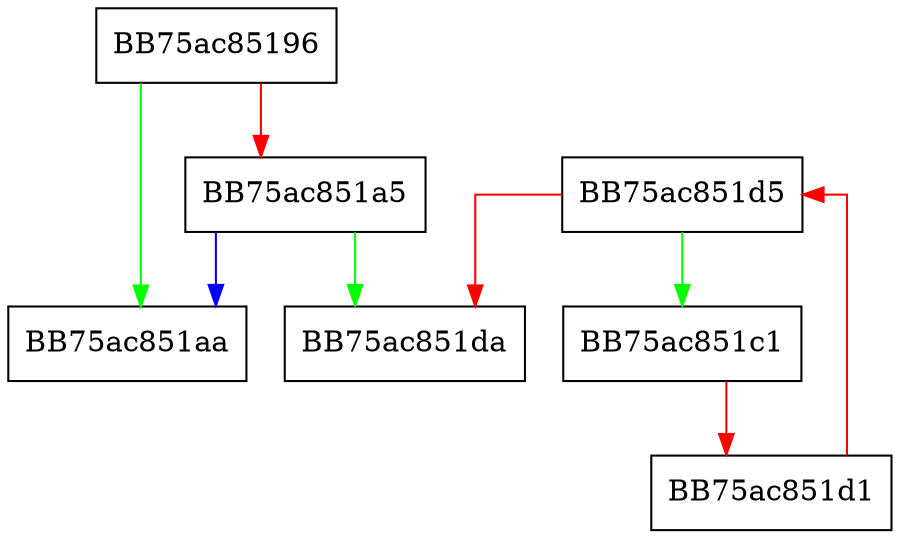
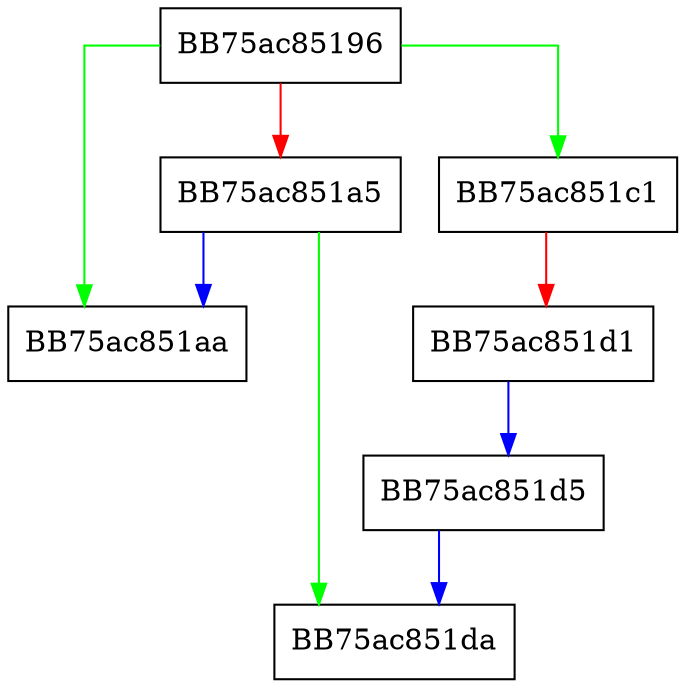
(475, 197) -> (439, 557)
(682, 259) -> (525, 46)
(847, 313) -> (508, 408)
